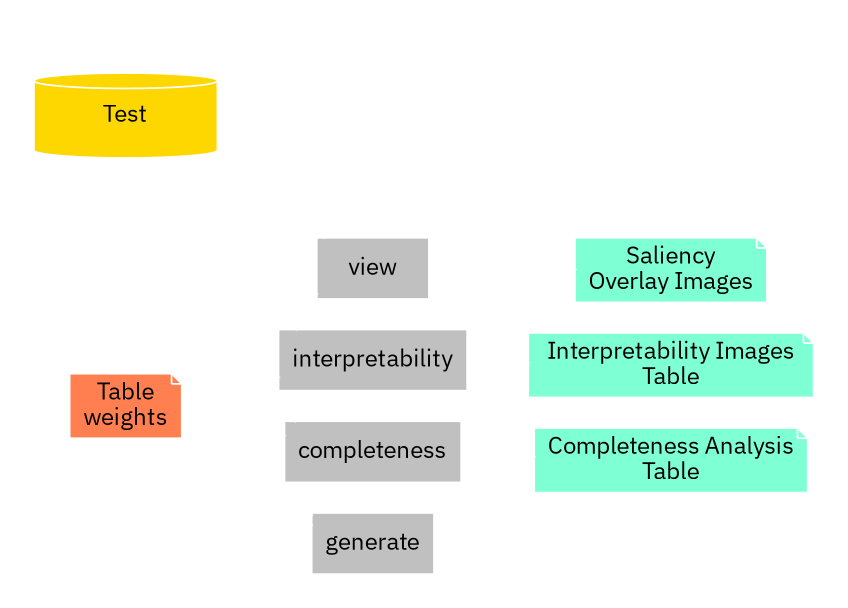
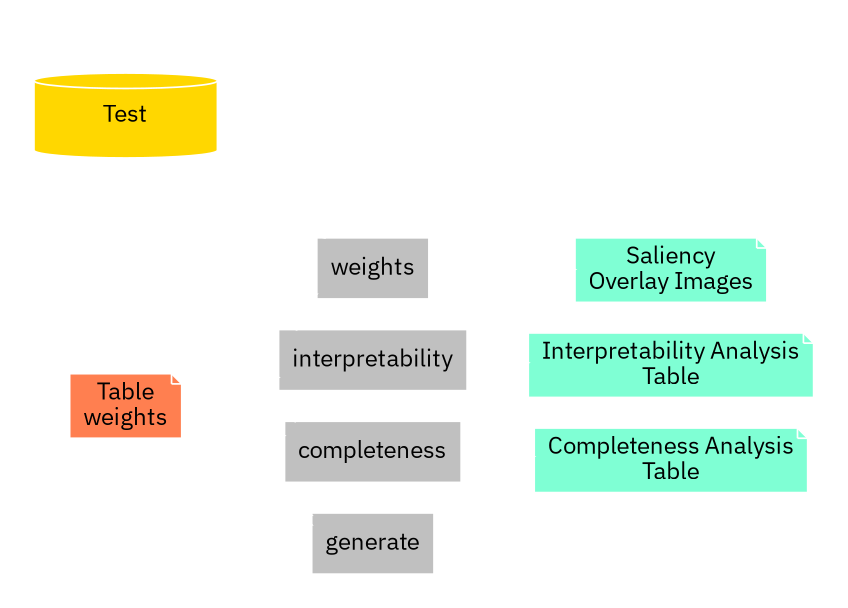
(373, 268) -> (373, 268)
(671, 365) -> (671, 365)
